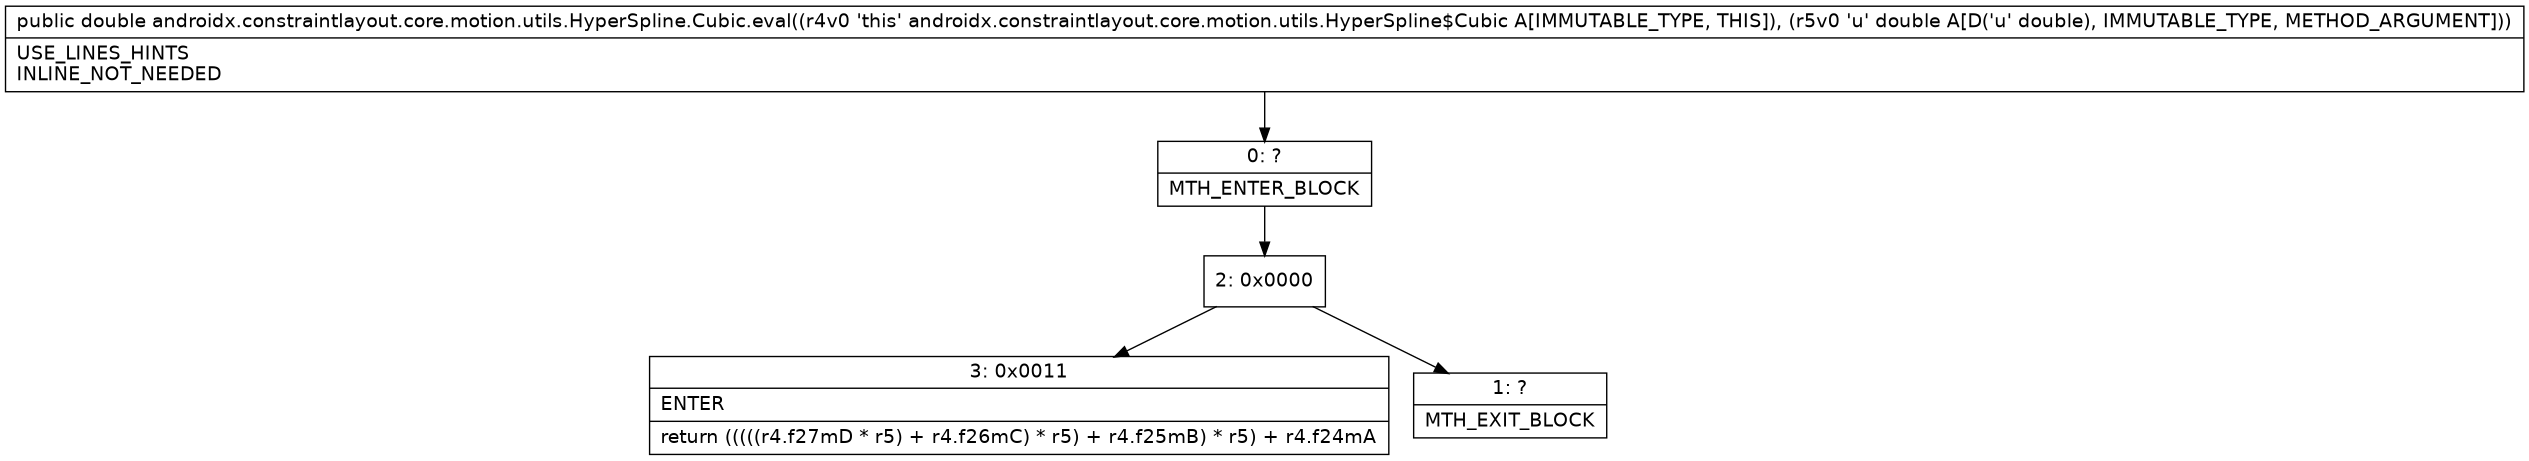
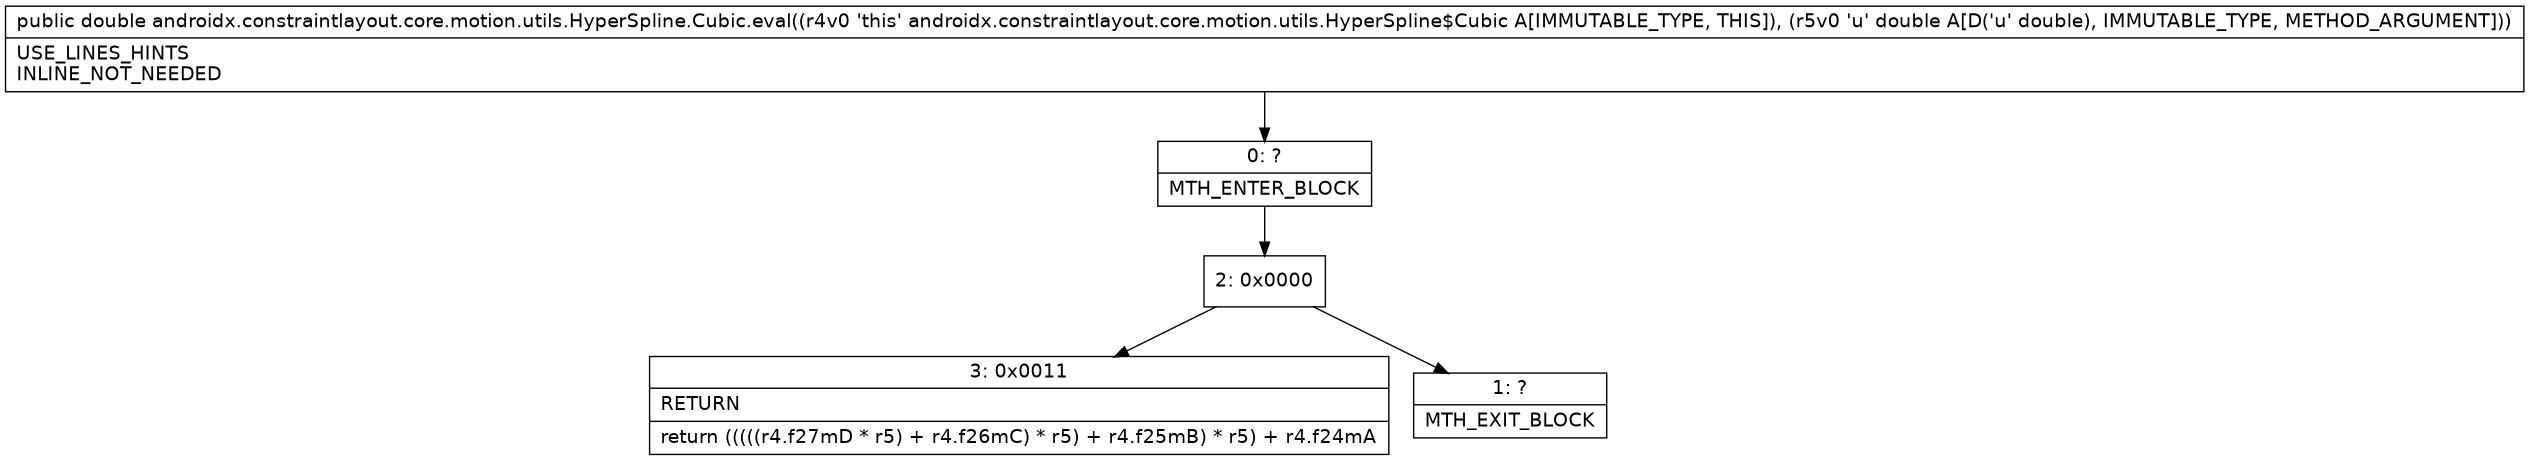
(693, 404) -> (701, 404)
